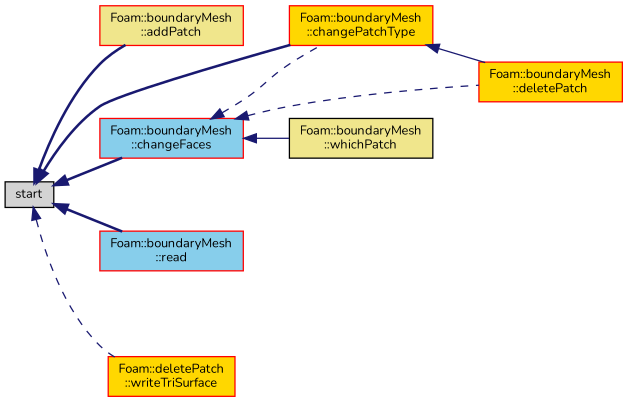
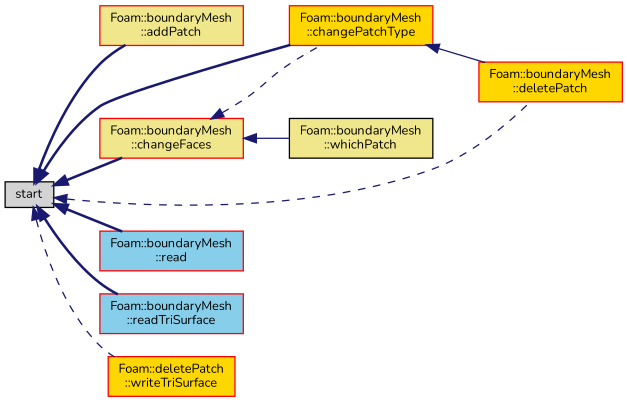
(363, 95) -> (311, 197)
(172, 138) -> (172, 138)
none -> (172, 314)
